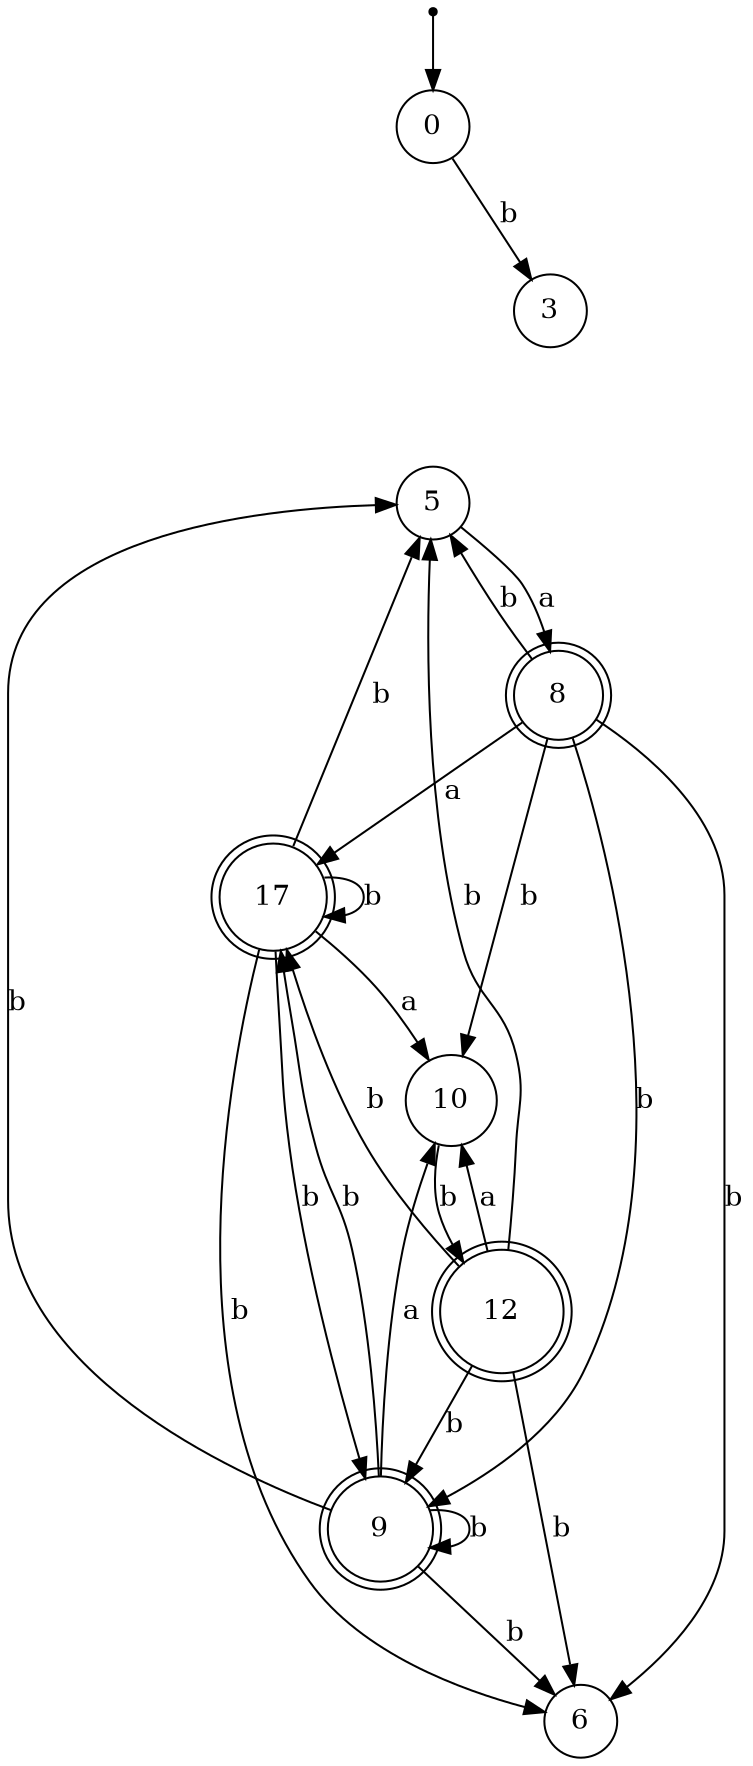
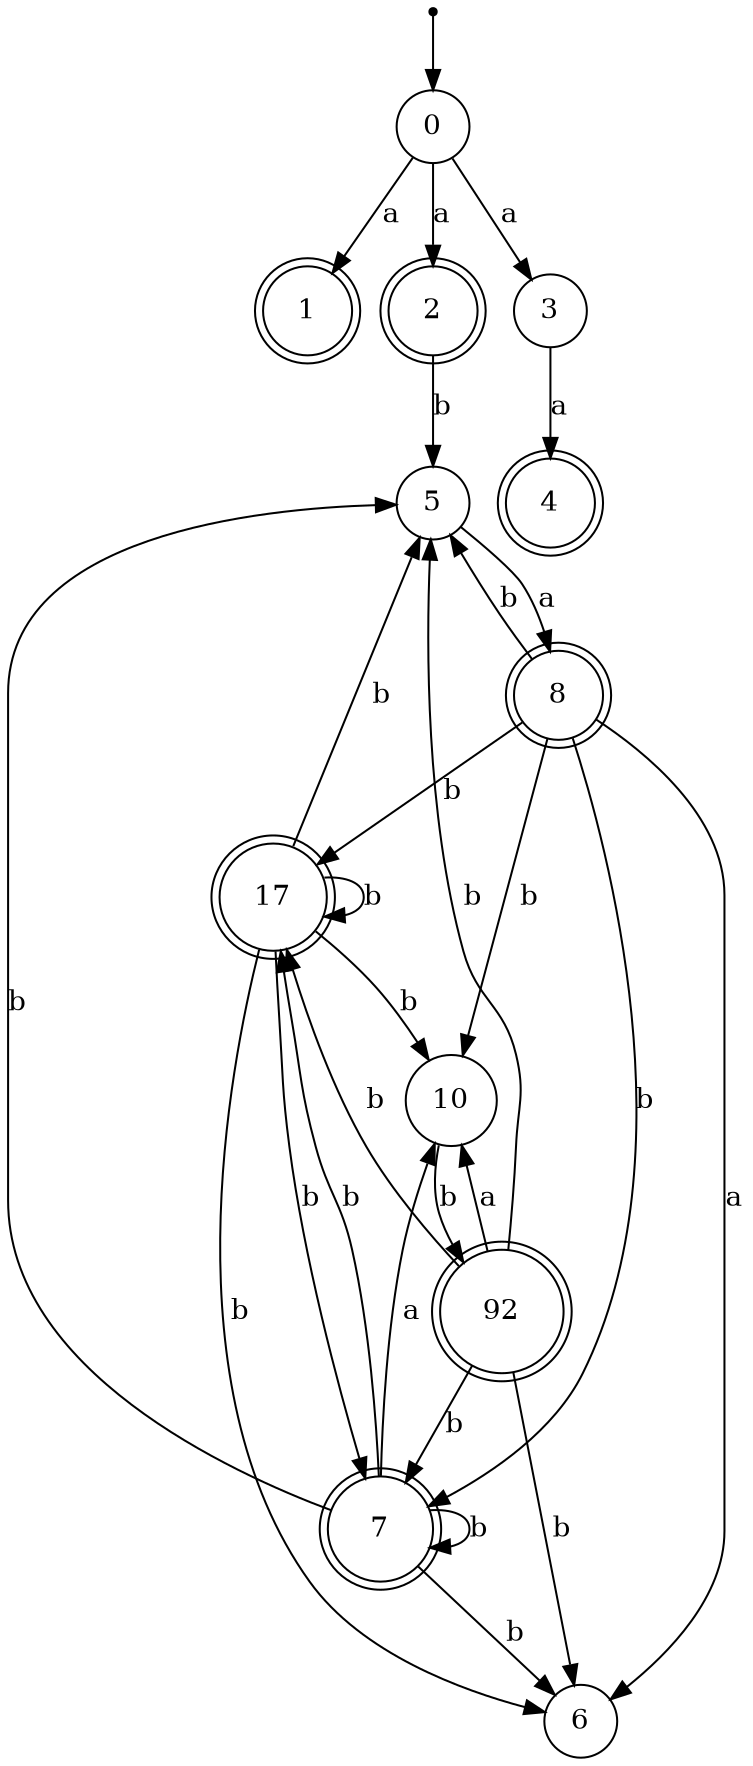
(510, 215) -> (510, 215)
none -> (308, 311)
none -> (433, 311)
none -> (550, 503)
(453, 791) -> (453, 791)
(410, 1003) -> (410, 1003)
(735, 1198) -> (735, 1198)
(502, 1311) -> (502, 1311)
(380, 1529) -> (380, 1529)
